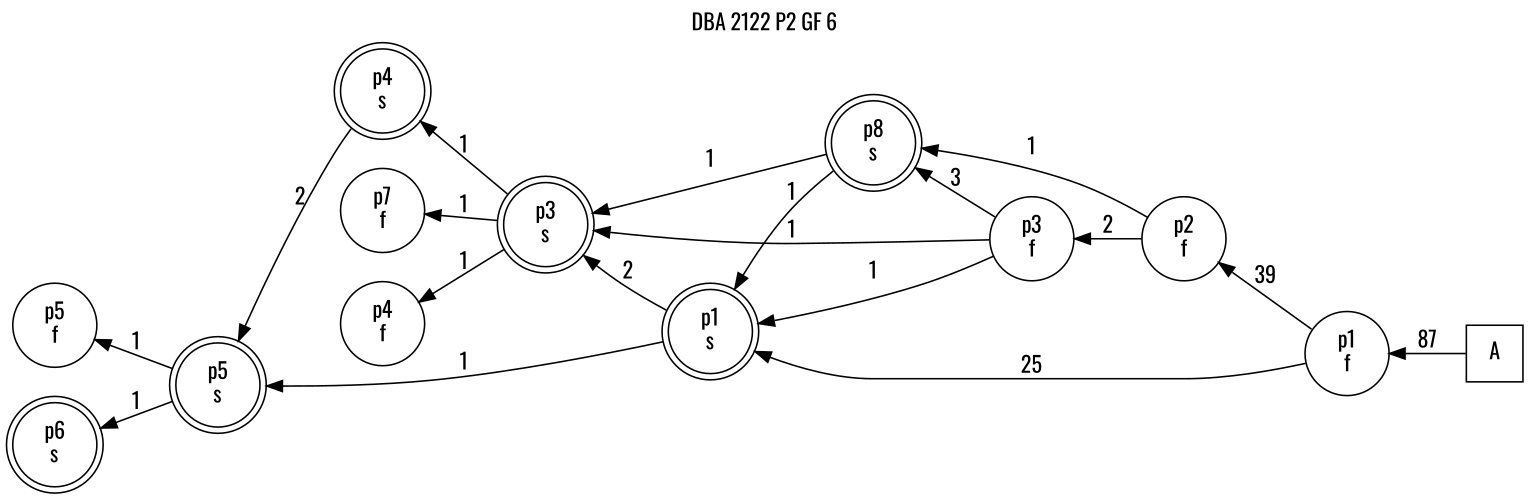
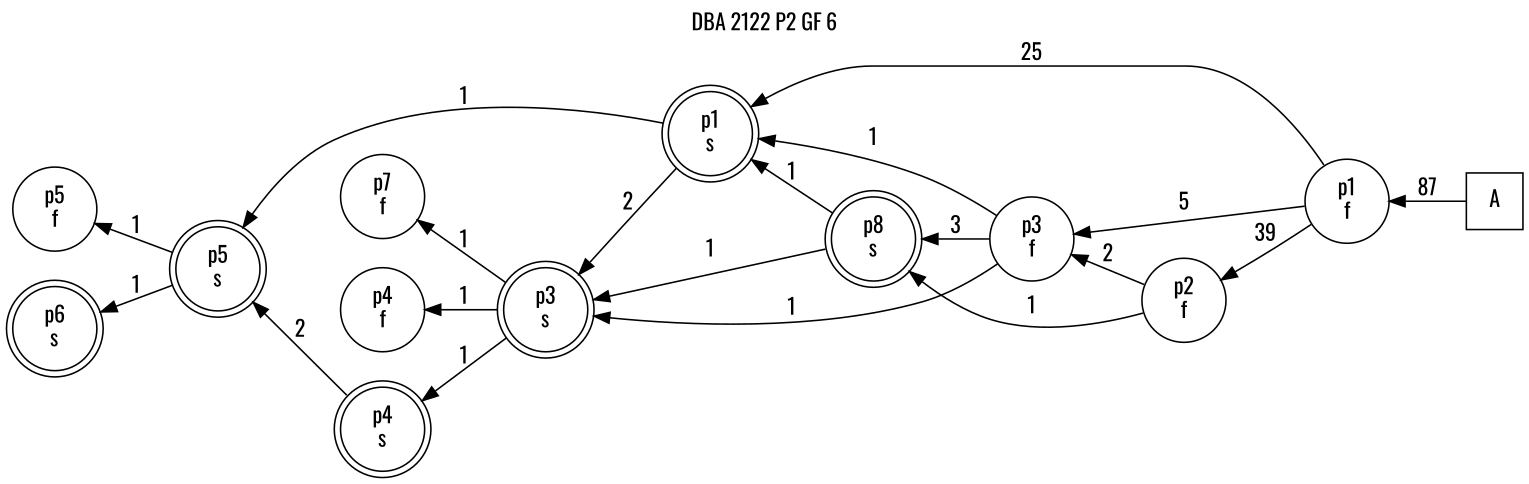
none -> (1197, 219)
